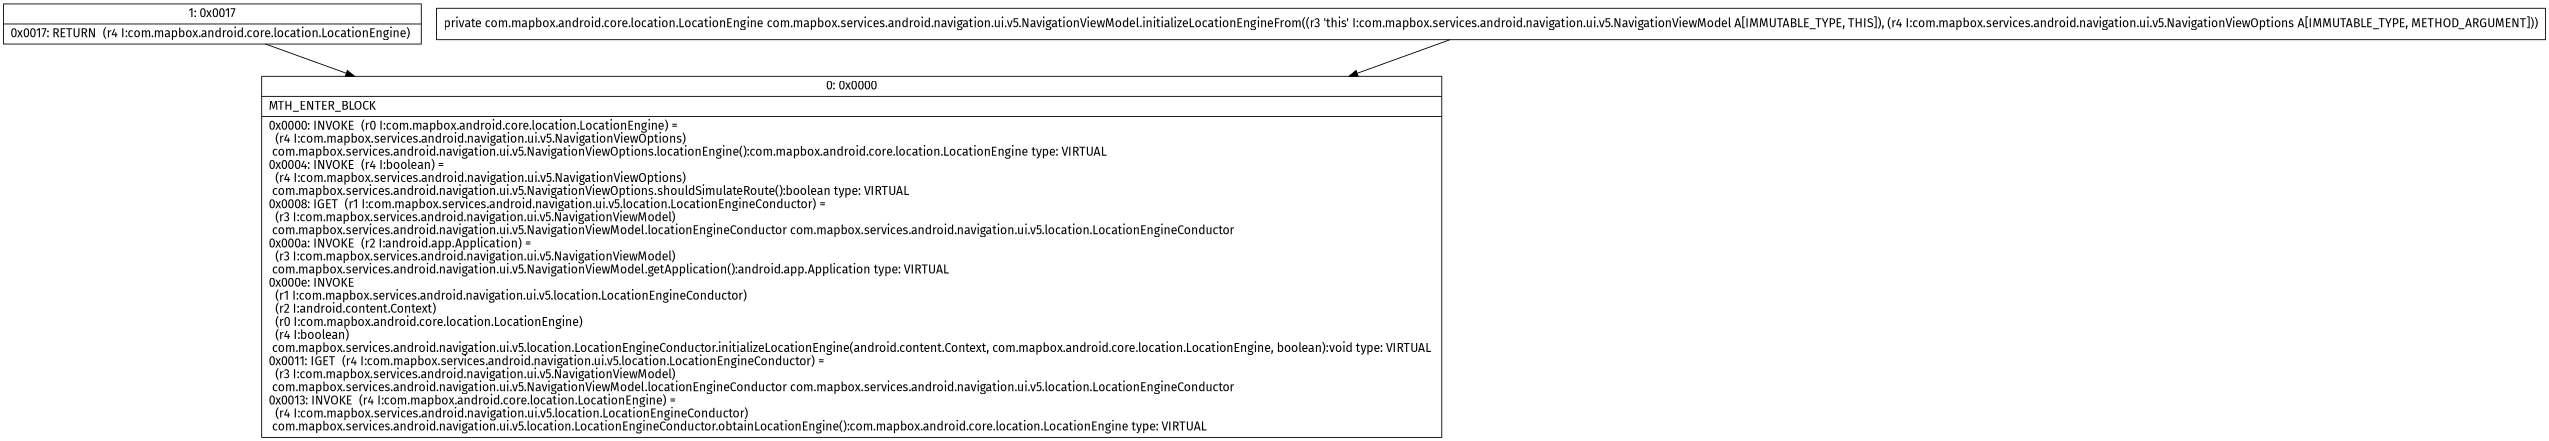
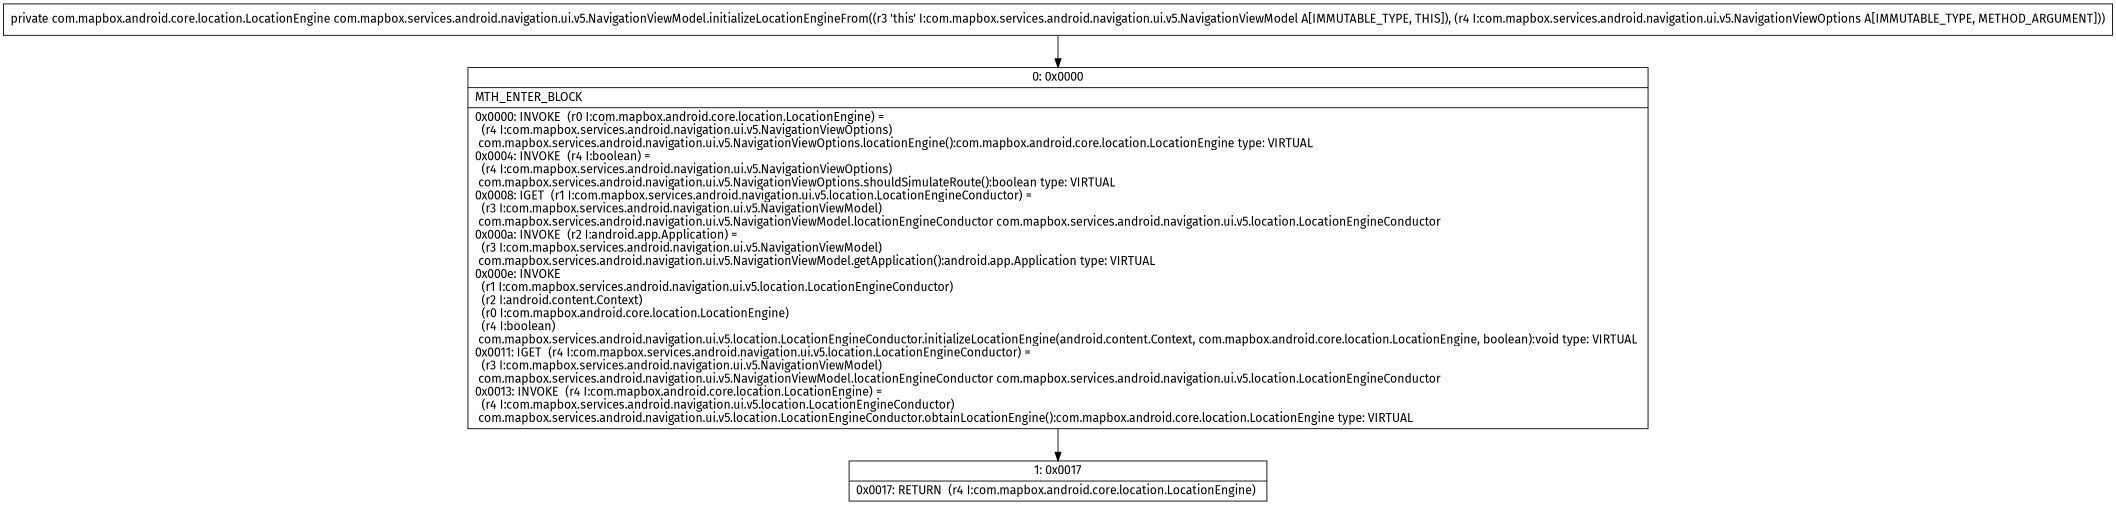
(306, 59) -> (1058, 441)
